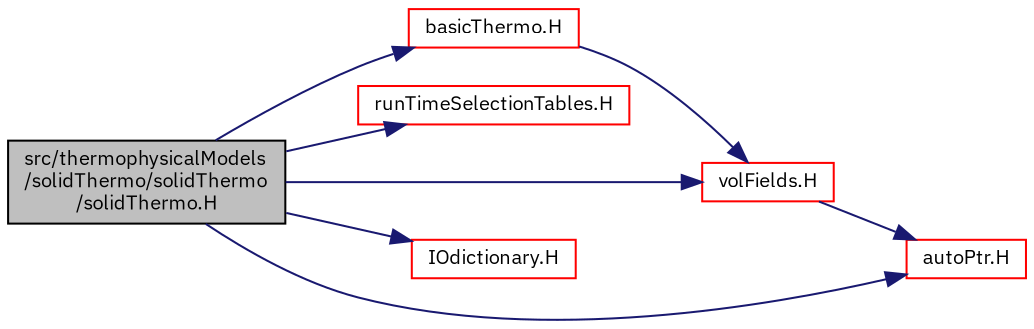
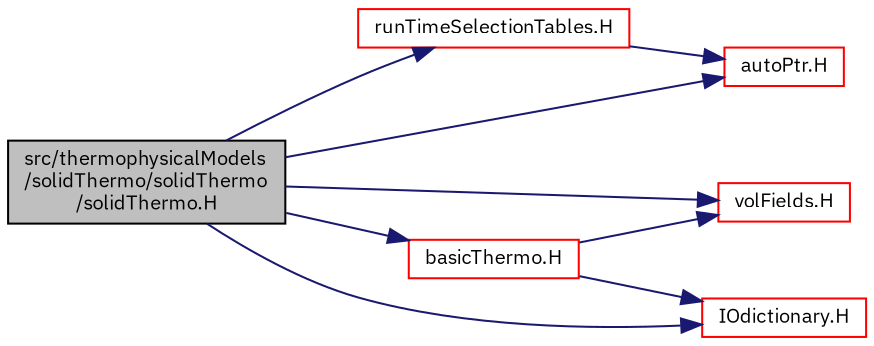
(857, 217) -> (667, 51)
none -> (630, 287)
